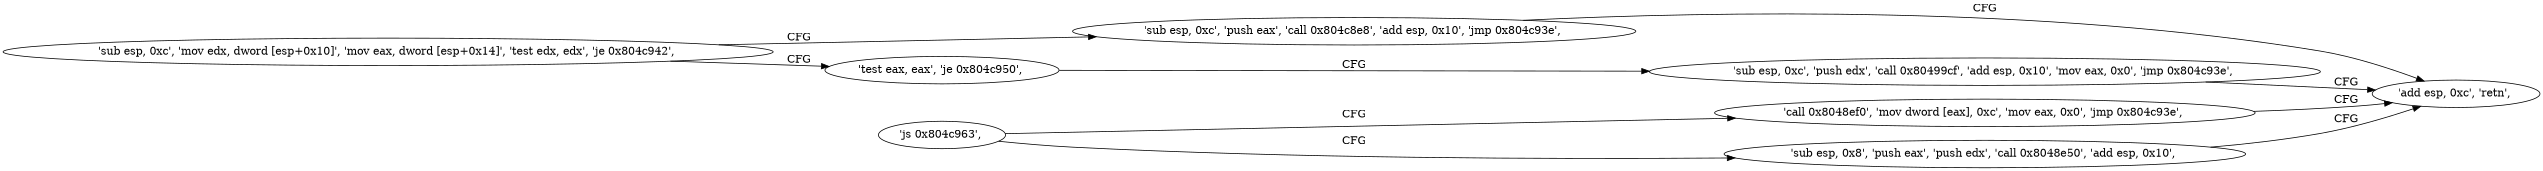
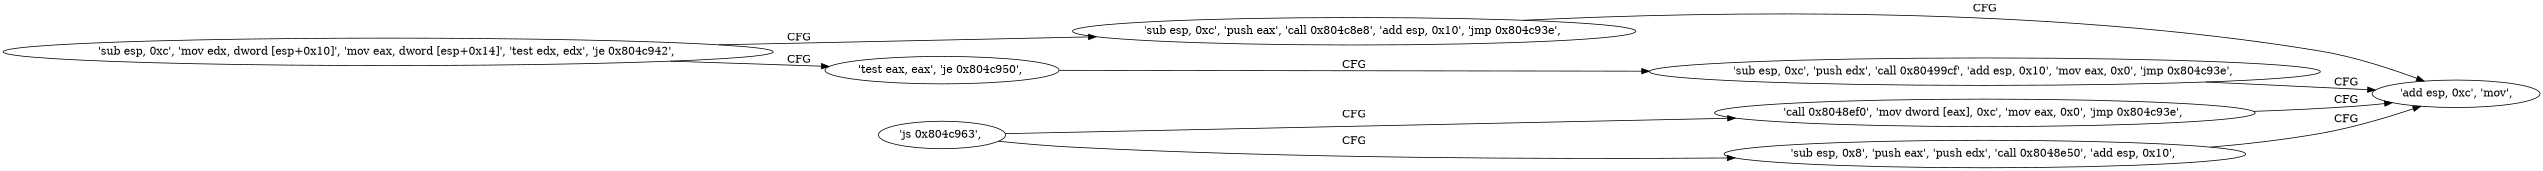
(2456, 94) -> (2456, 94)
